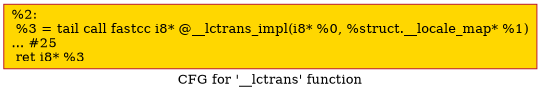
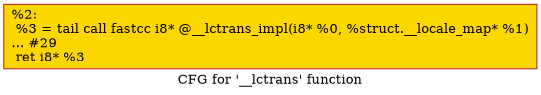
(35, 43) -> (35, 43)
